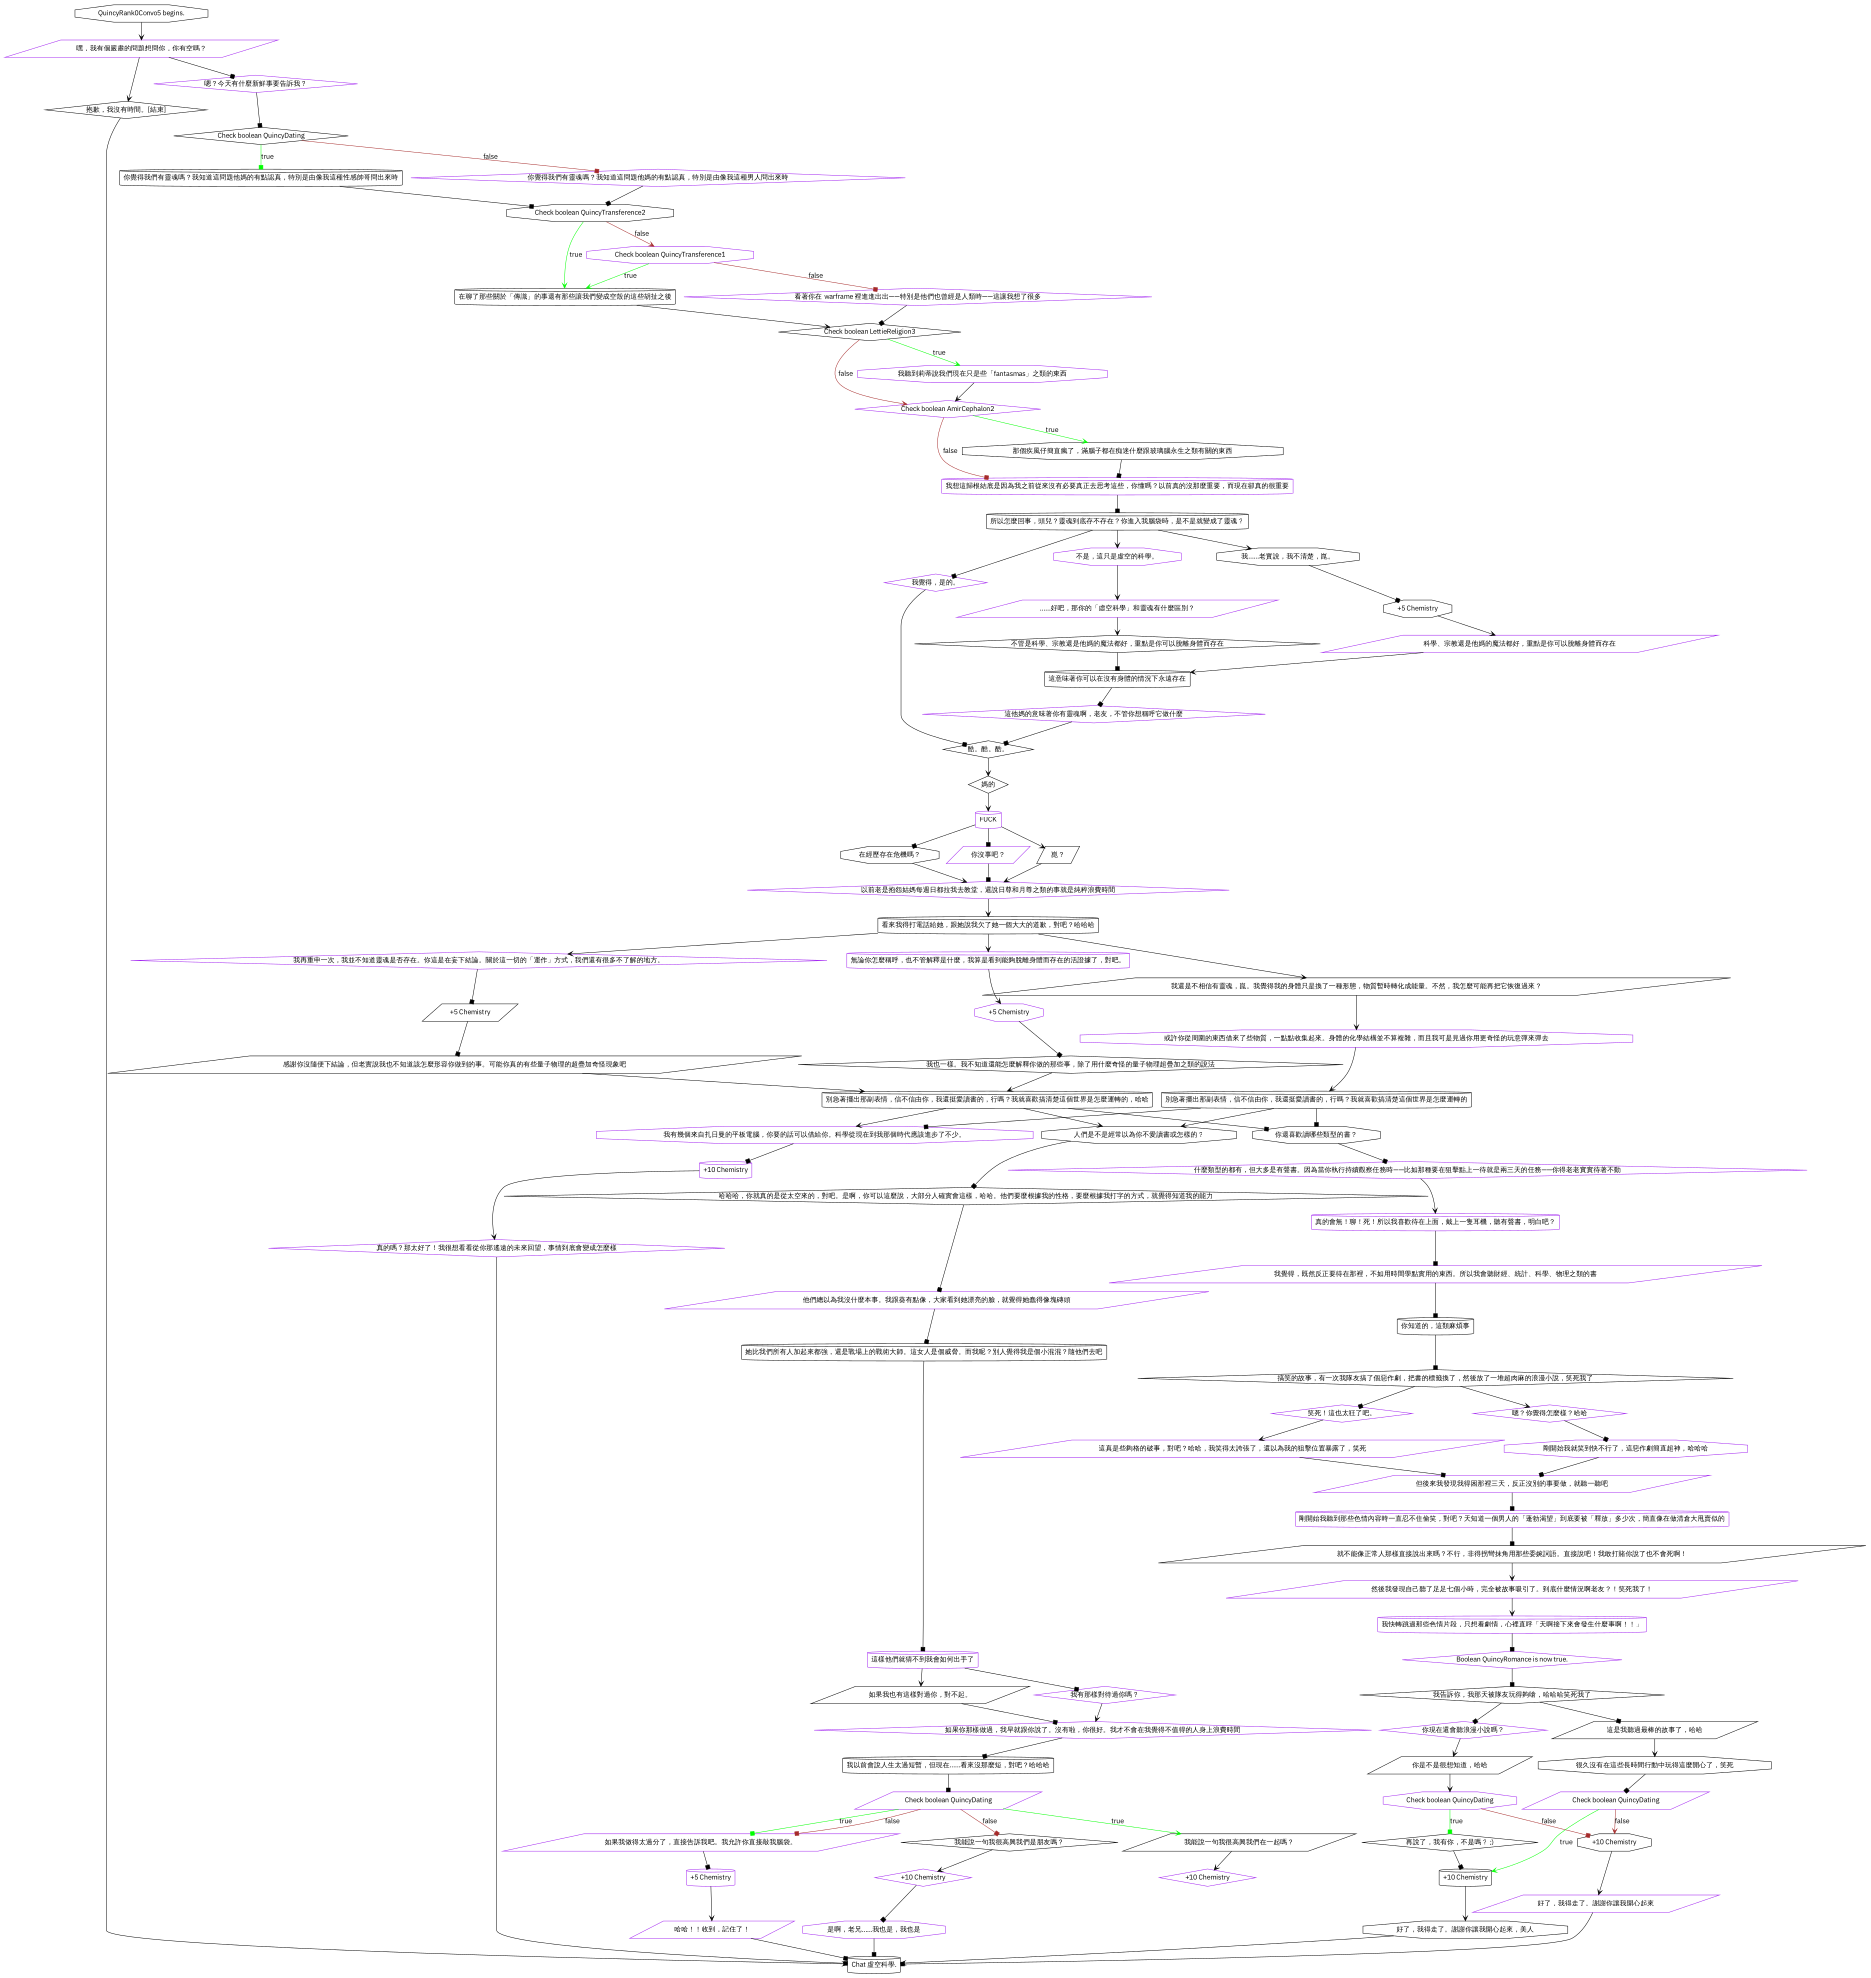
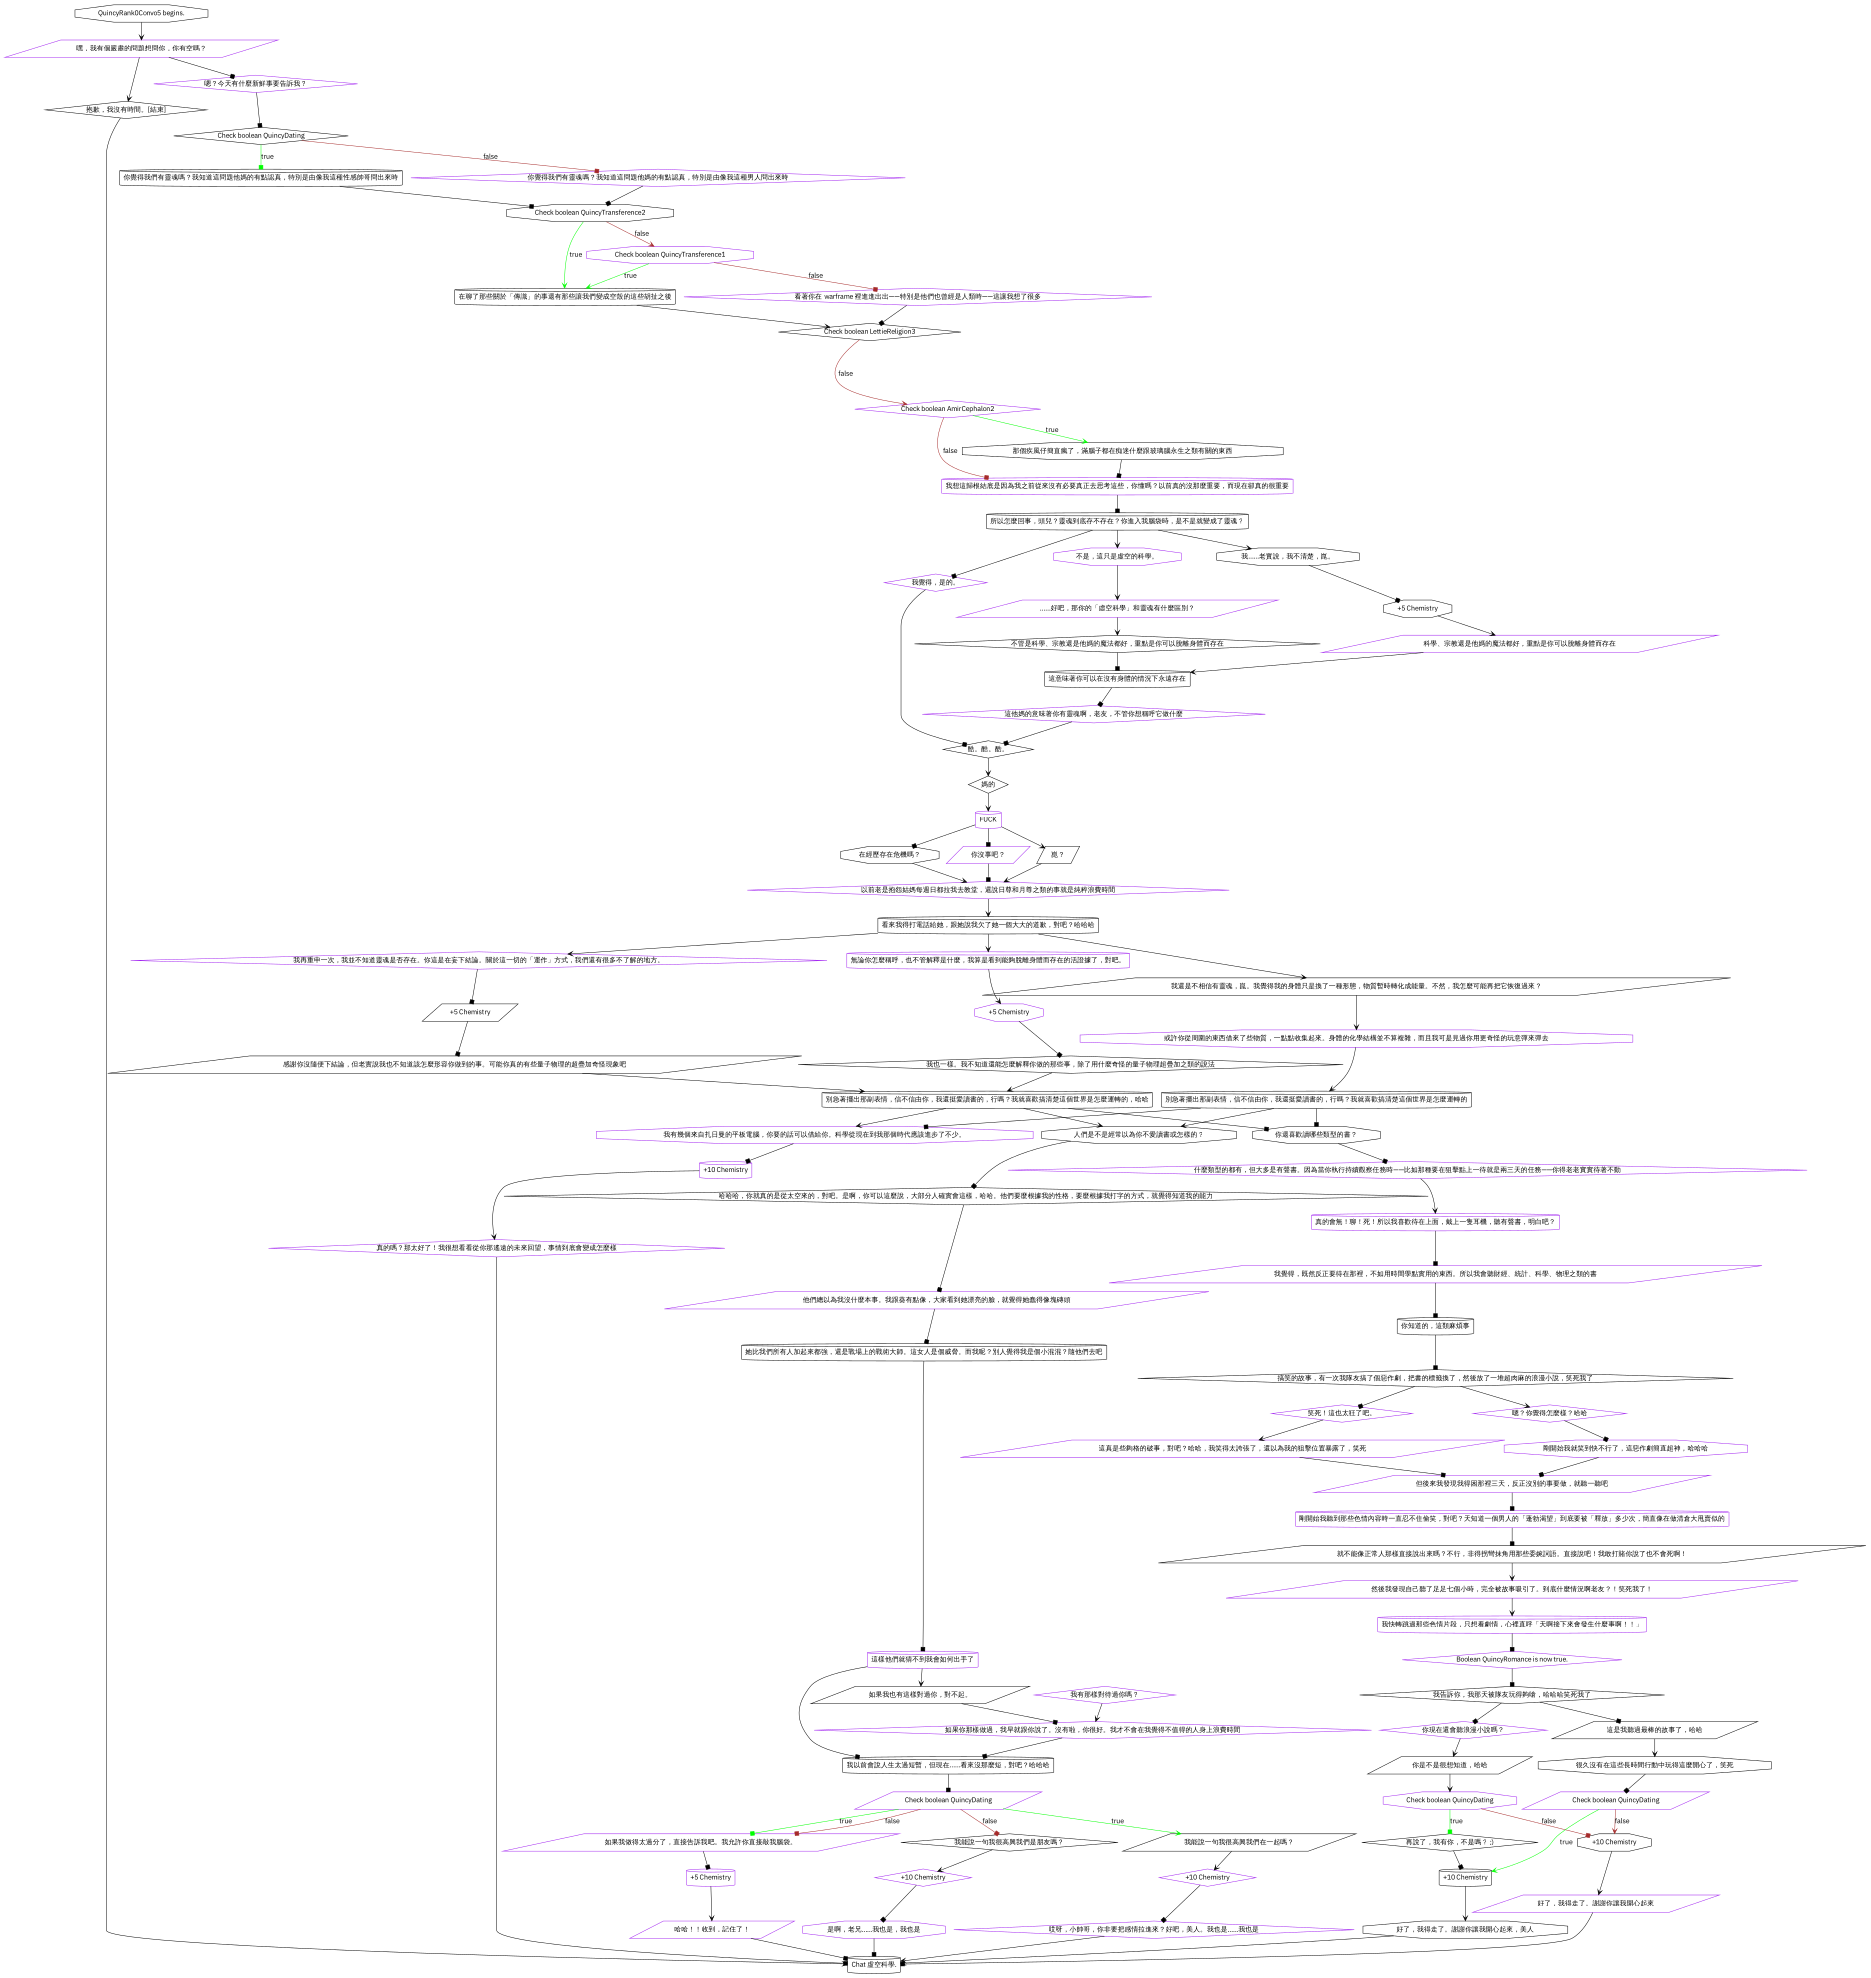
(982, 374) -> none
(1019, 1678) -> (800, 1706)
none -> (1154, 1930)
